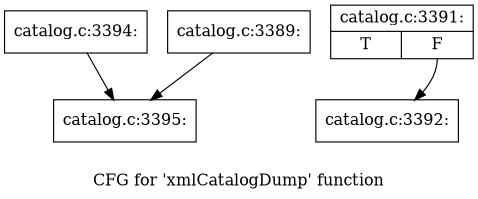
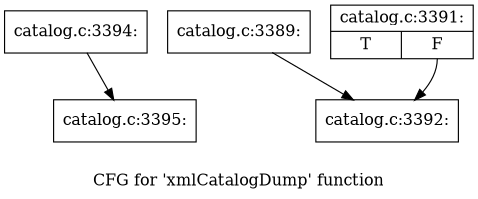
(186, 73) -> (308, 73)
